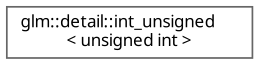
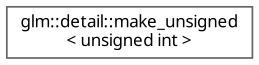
(130, 32) -> (130, 32)
